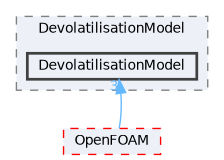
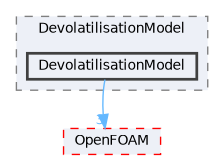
(121, 111) -> (103, 99)
